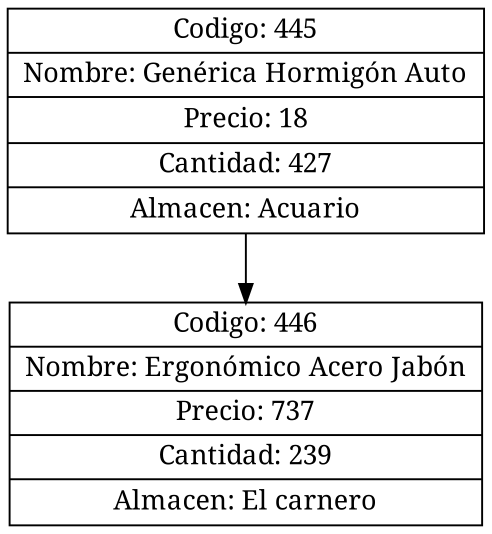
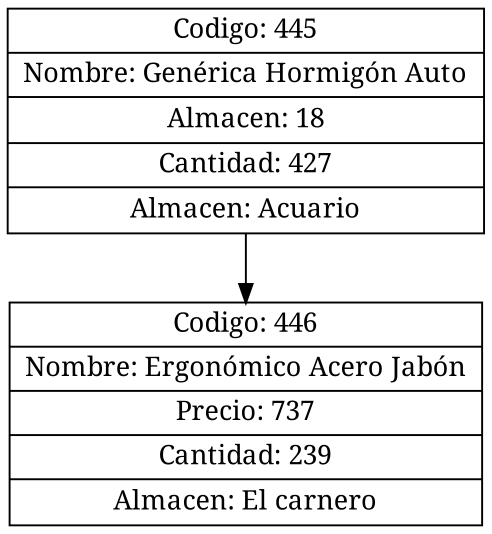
(246, 119) -> (246, 119)
